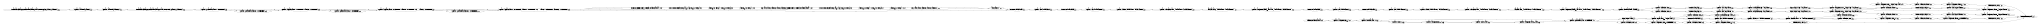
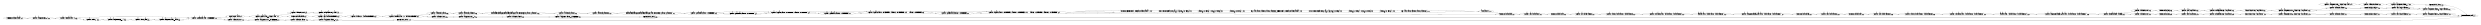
none -> (467, 13)
